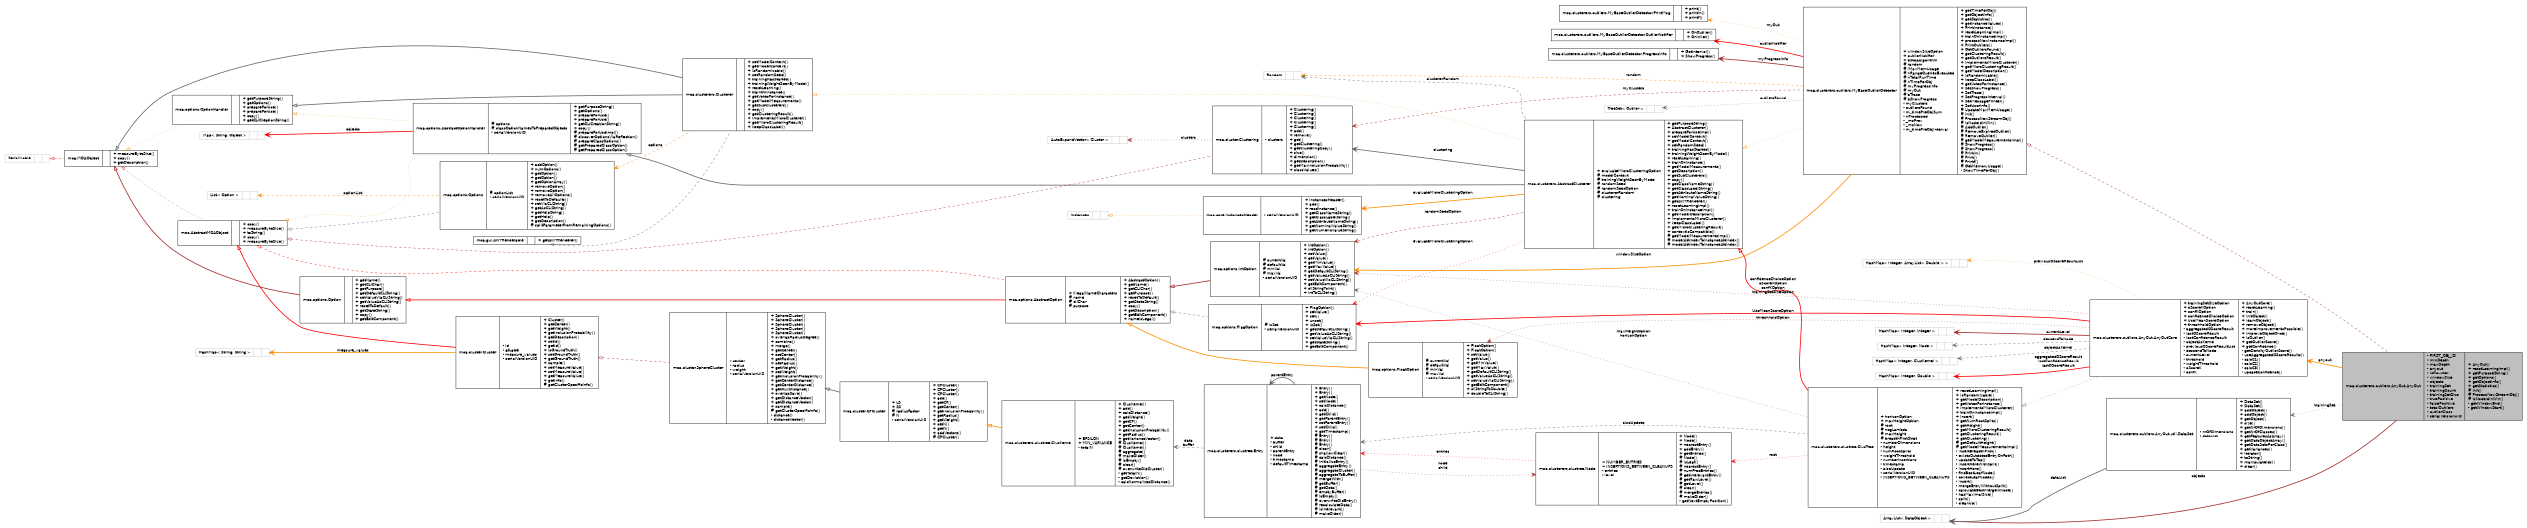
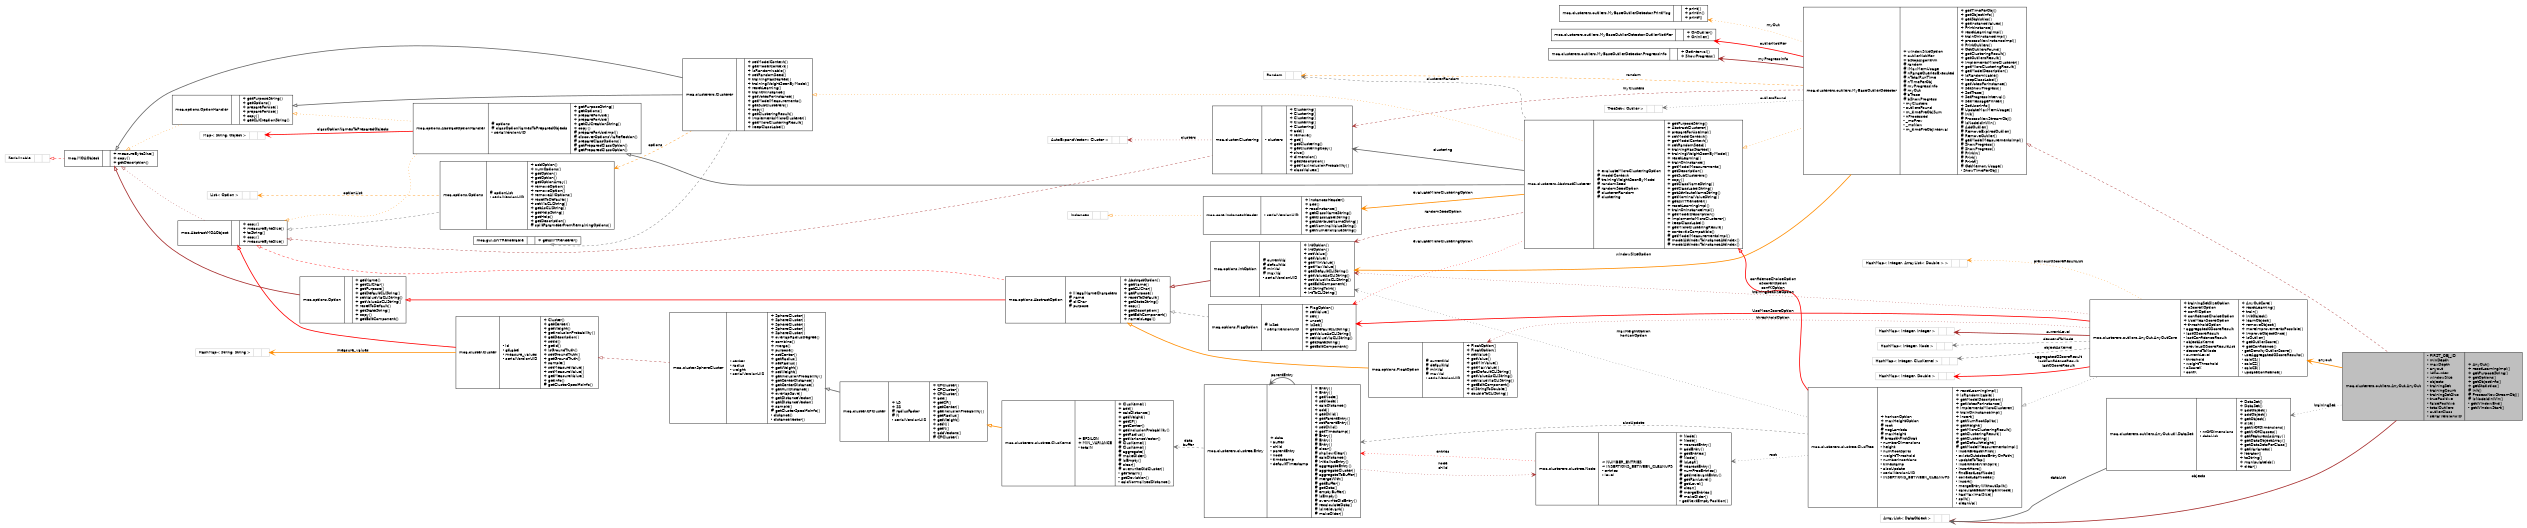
(353, 130) -> (353, 130)
(784, 350) -> (782, 350)
(1772, 458) -> (1772, 458)
